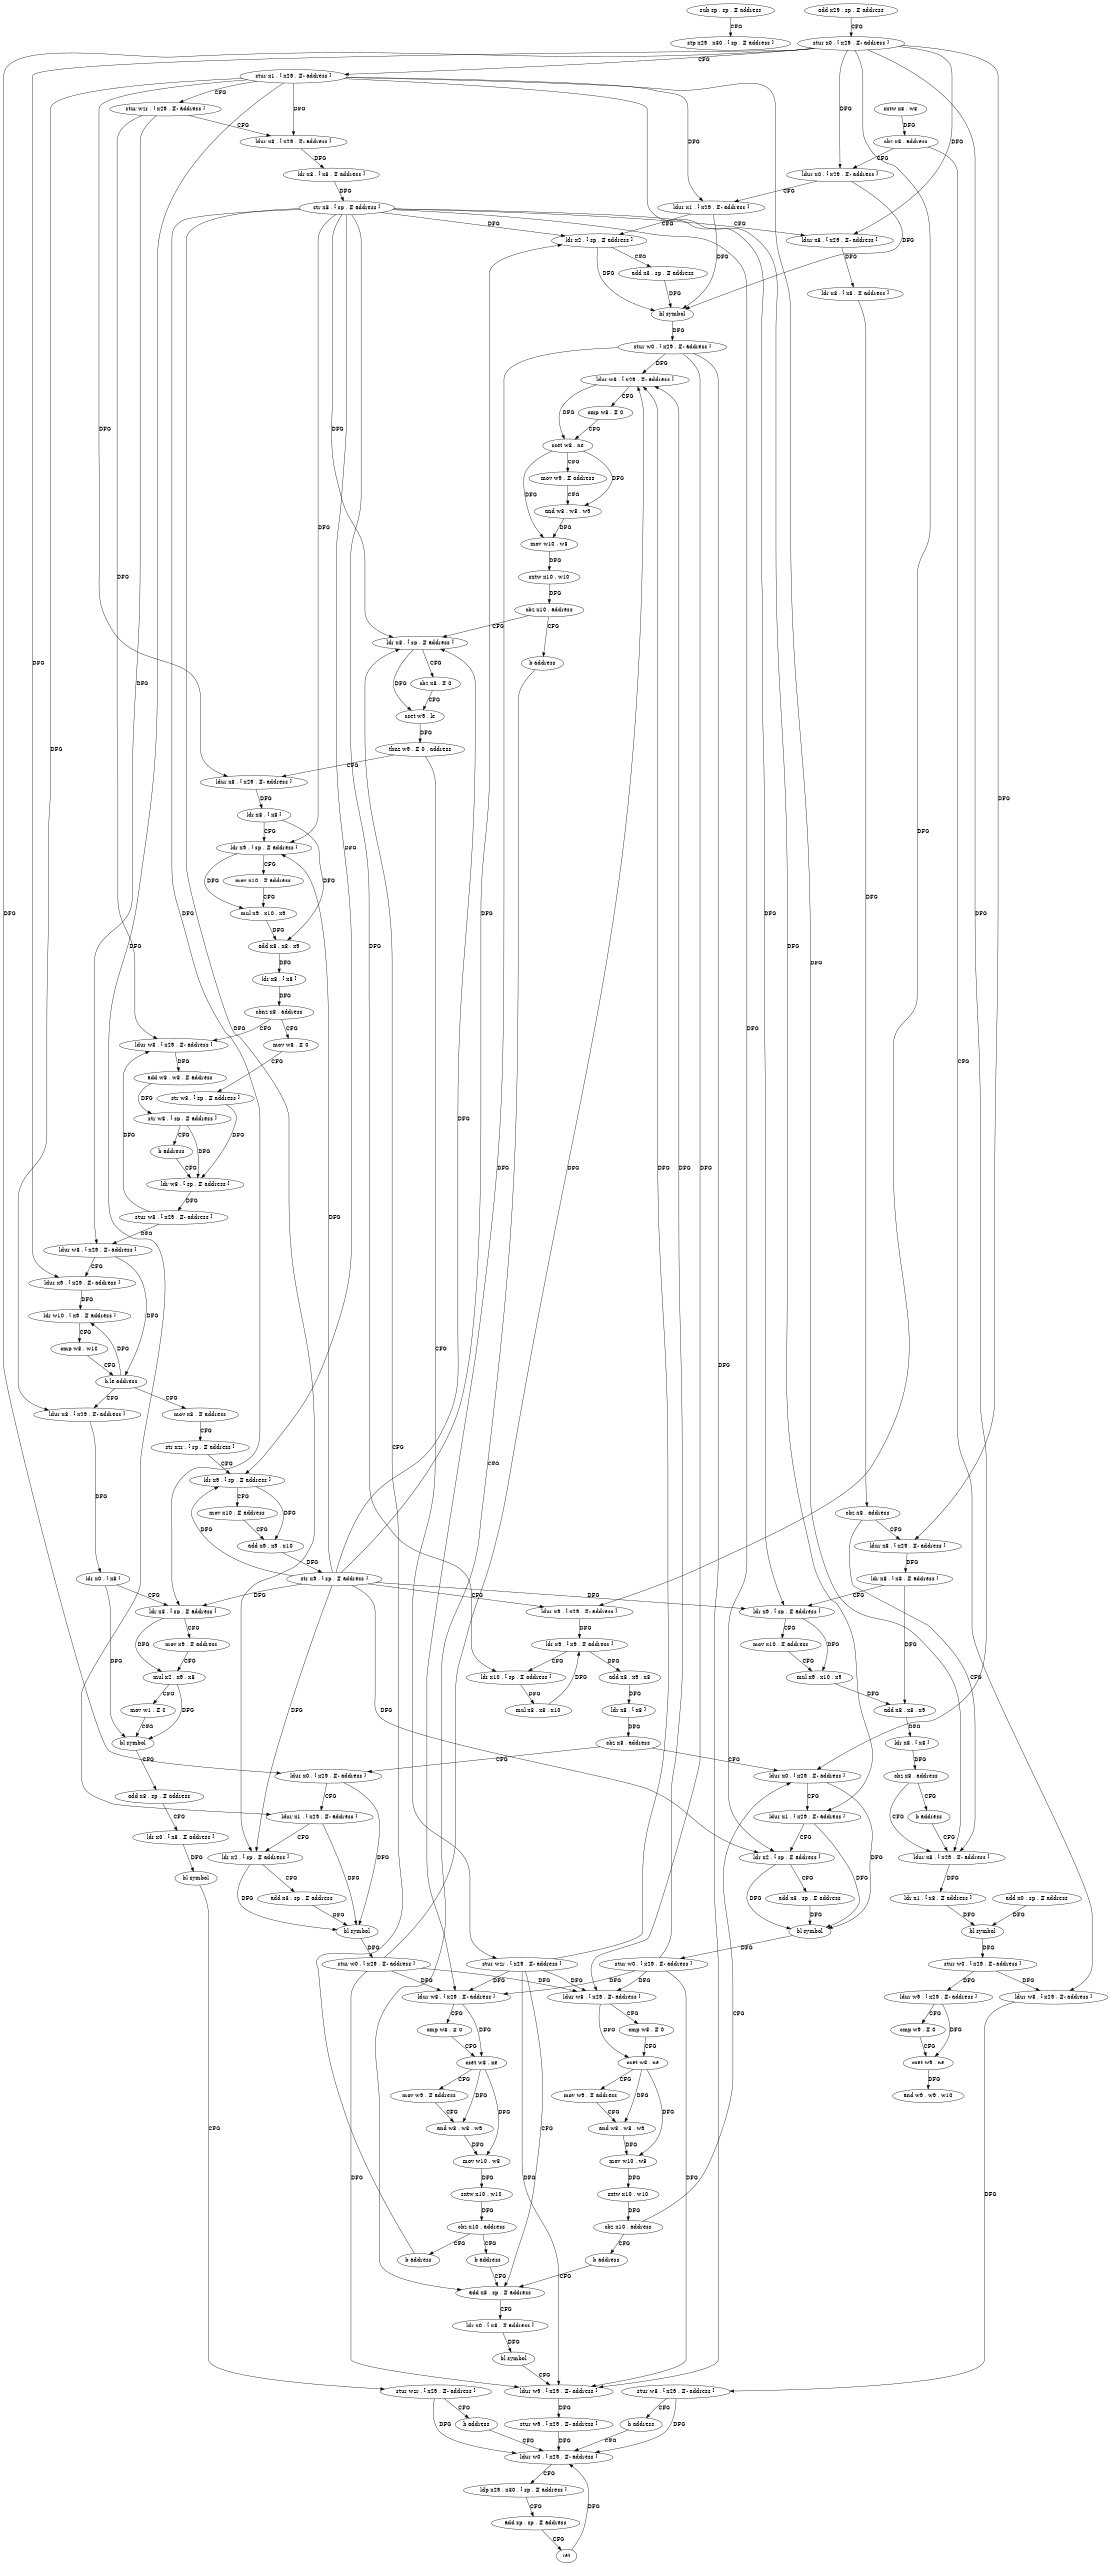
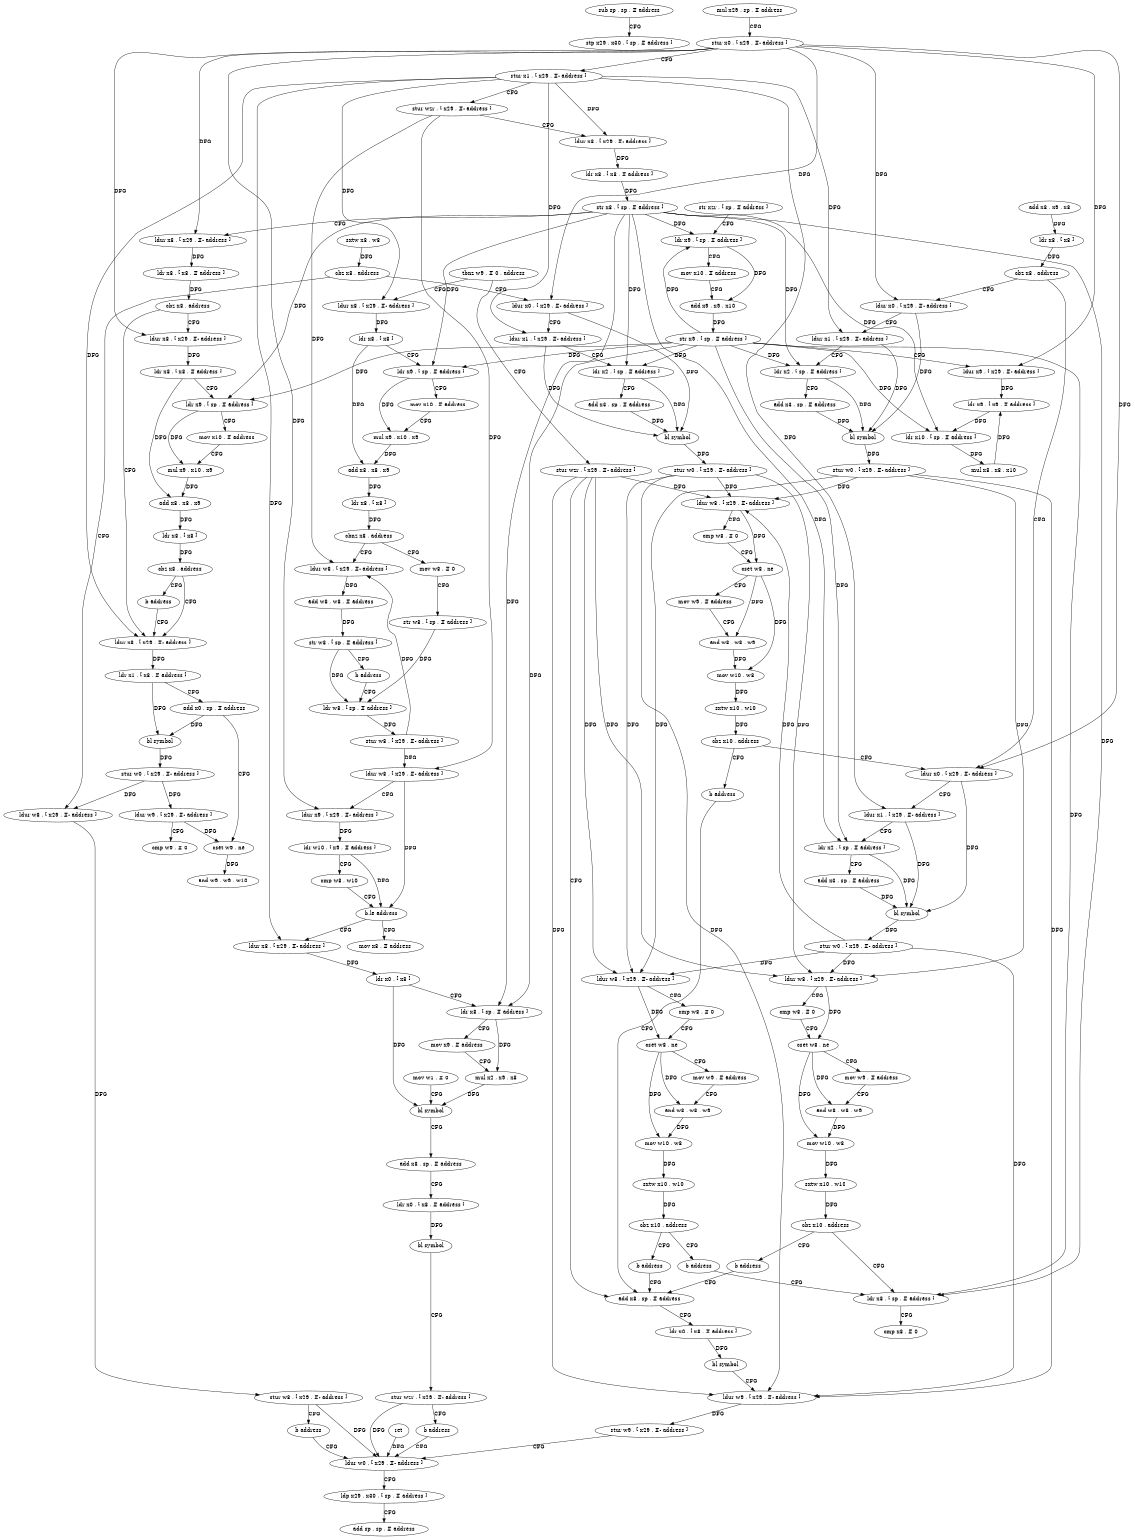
(851, 11) -> (750, 11)
none -> (853, 359)
(436, 684) -> (901, 1332)
none -> (182, 691)
(420, 717) -> none
(113, 1347) -> (372, 875)
(200, 1429) -> none
(603, 1660) -> none
(558, 1661) -> (981, 421)
(162, 1693) -> none
(923, 2045) -> (238, 774)
(565, 2441) -> (539, 1447)
(550, 2539) -> none
